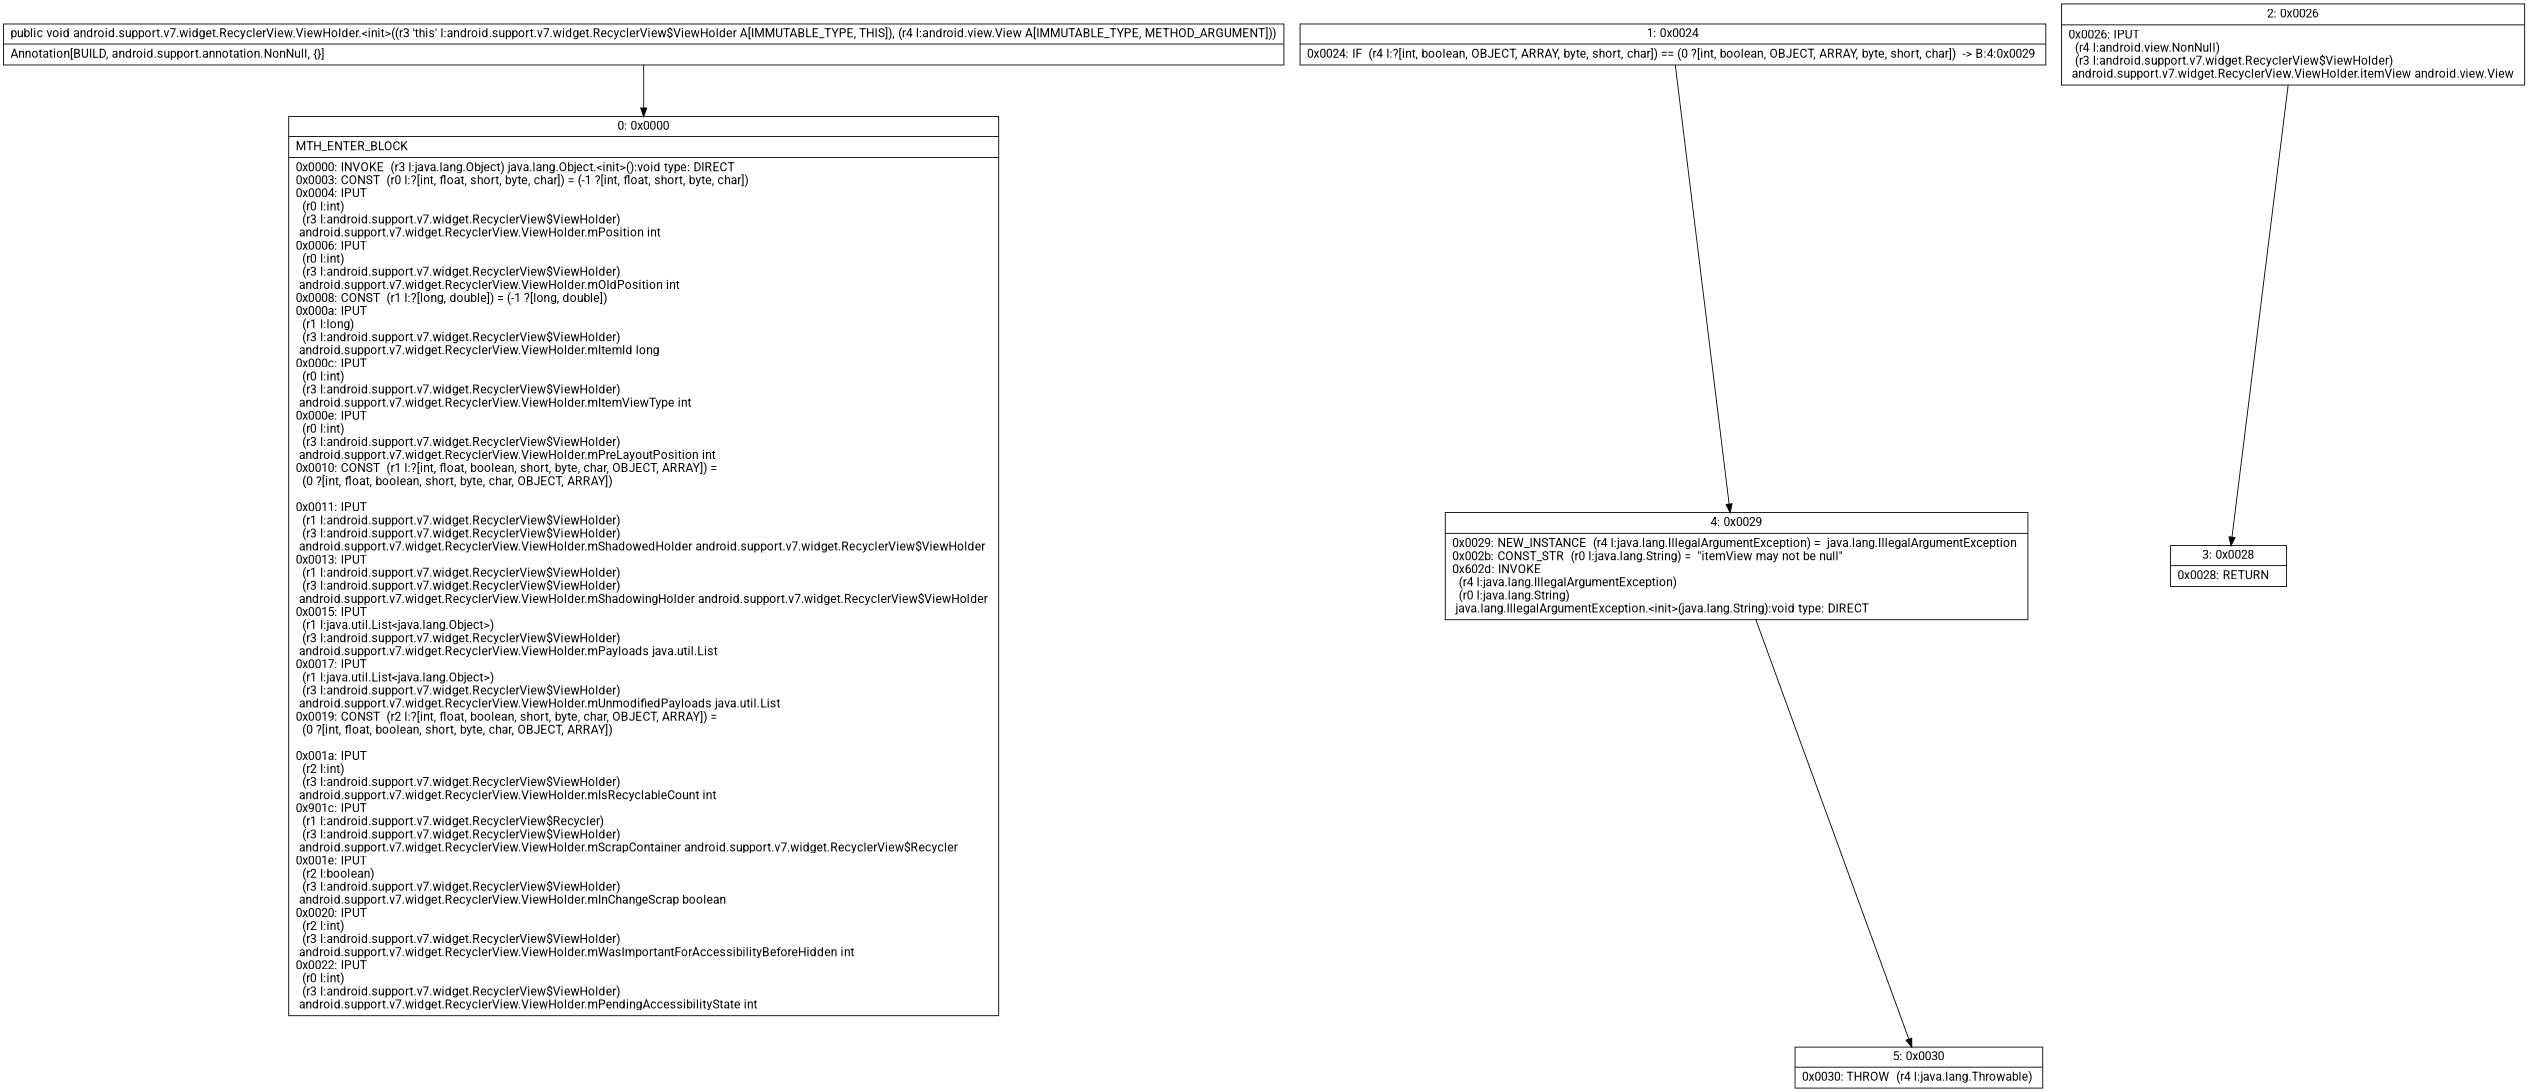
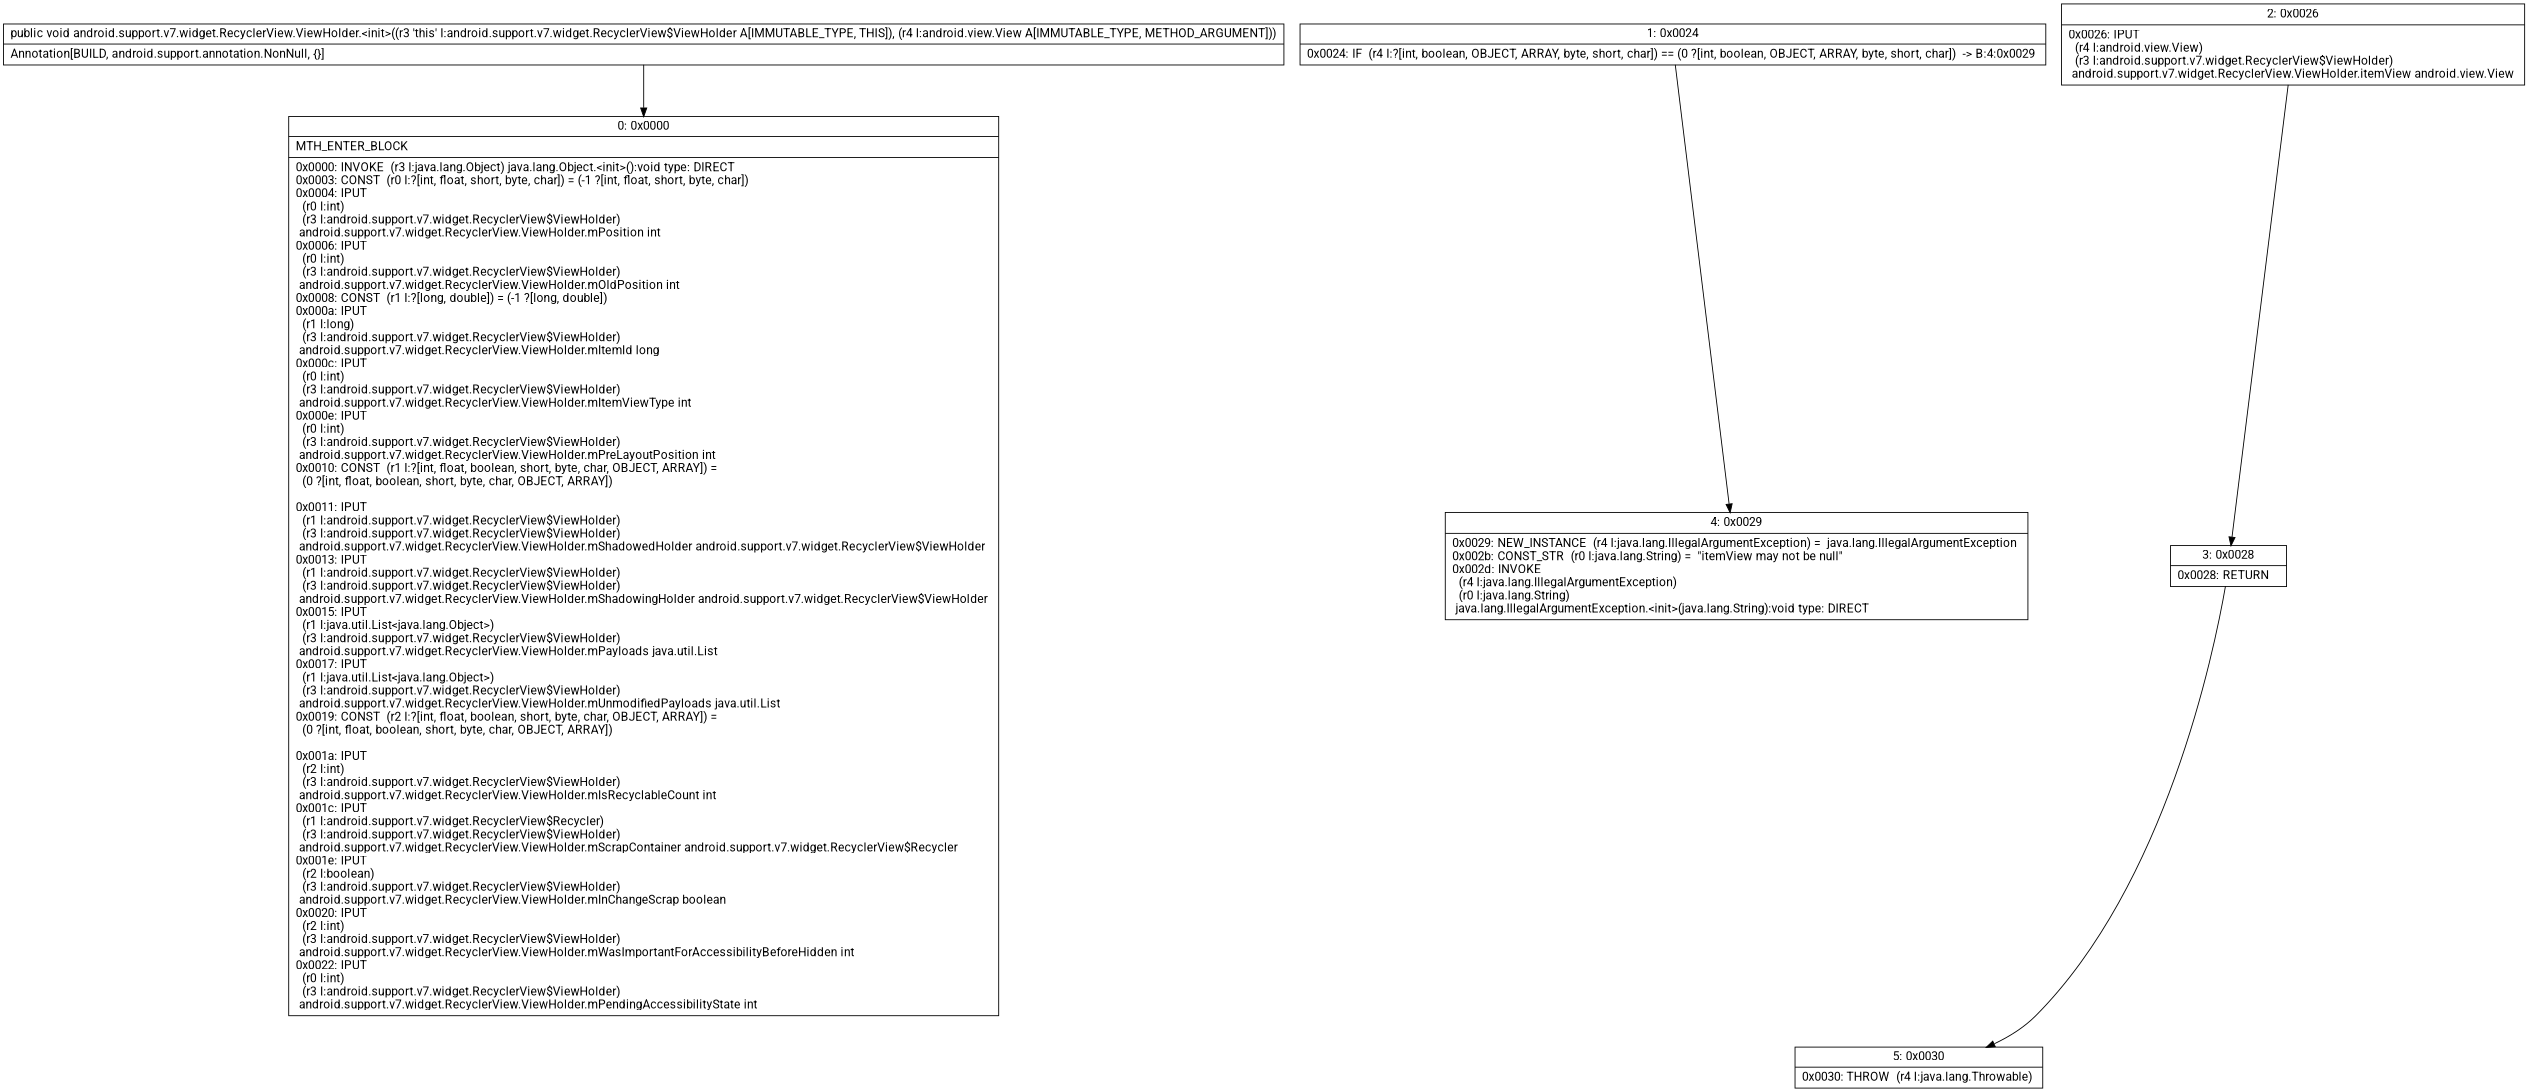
(2144, 48) -> (2136, 48)
(1500, 570) -> (1500, 570)
(335, 809) -> (335, 809)
(1832, 829) -> (2151, 838)
